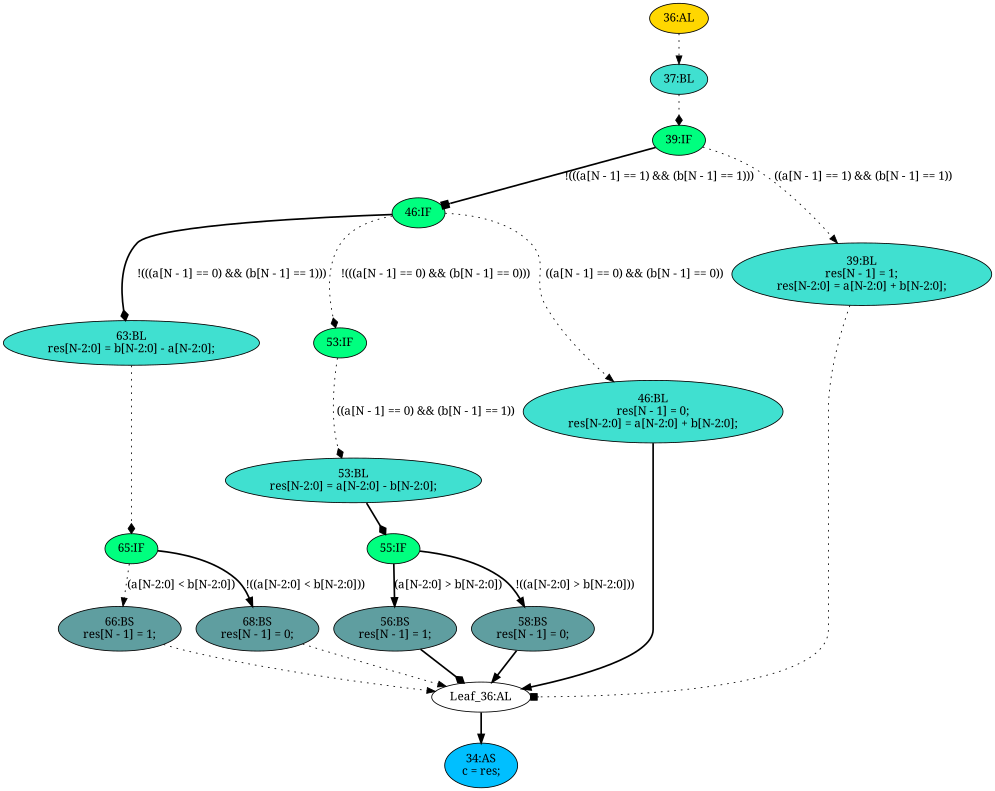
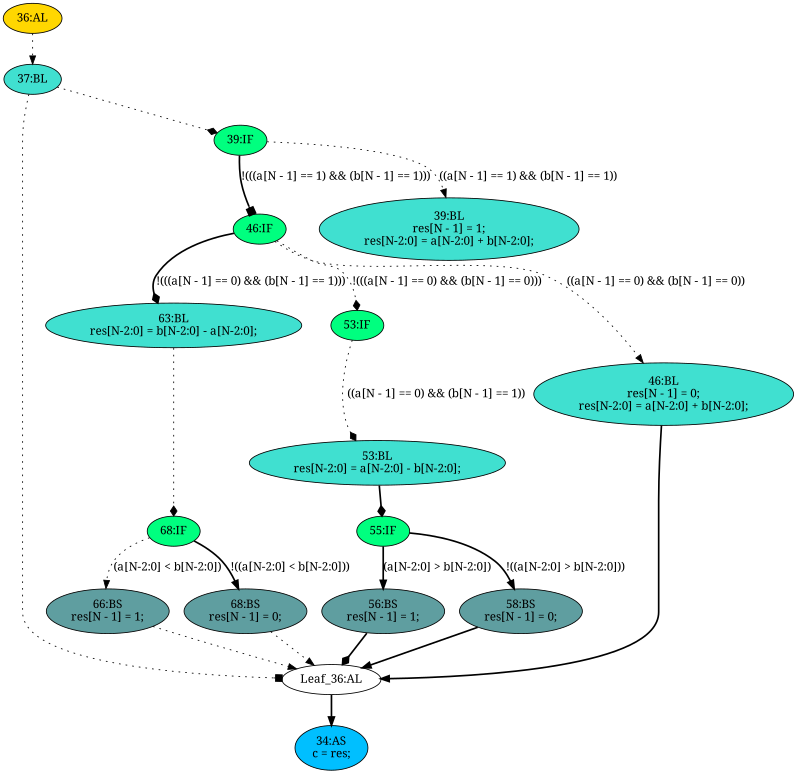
(131, 549) -> (174, 531)
(828, 621) -> (23, 489)
